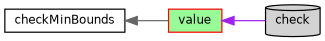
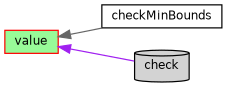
(153, 21) -> (86, 31)
